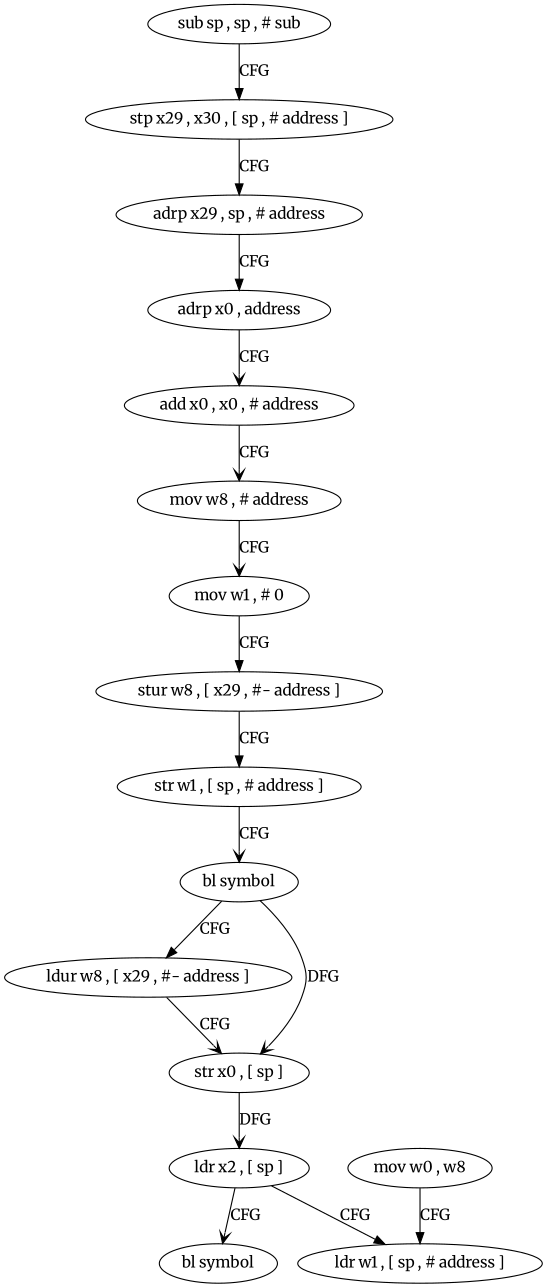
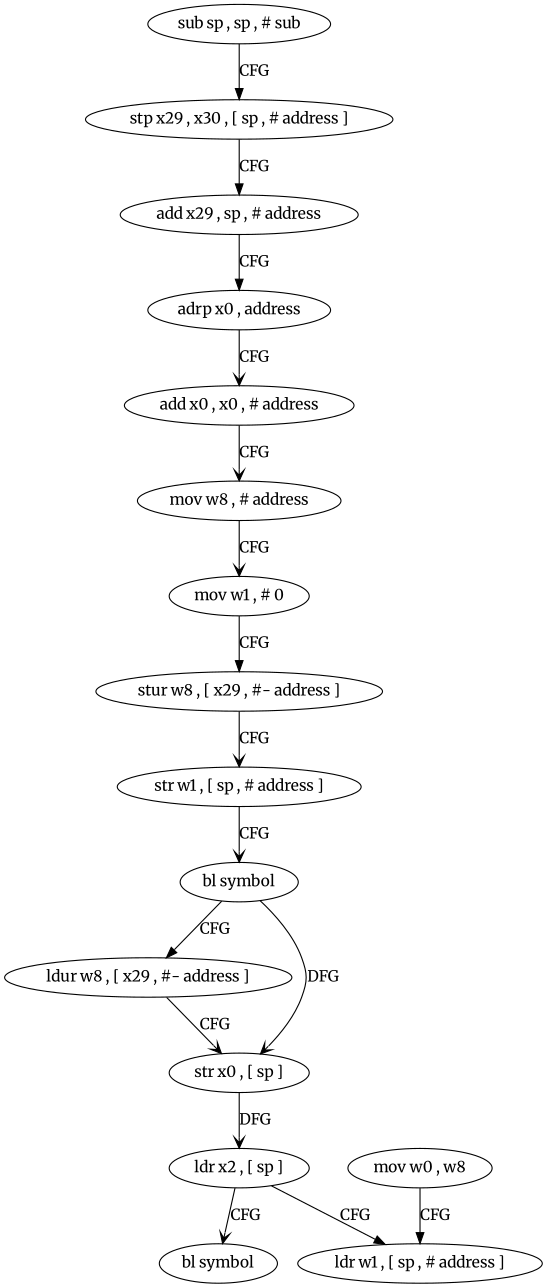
(239, 215) -> (239, 215)
(239, 734) -> (239, 734)
